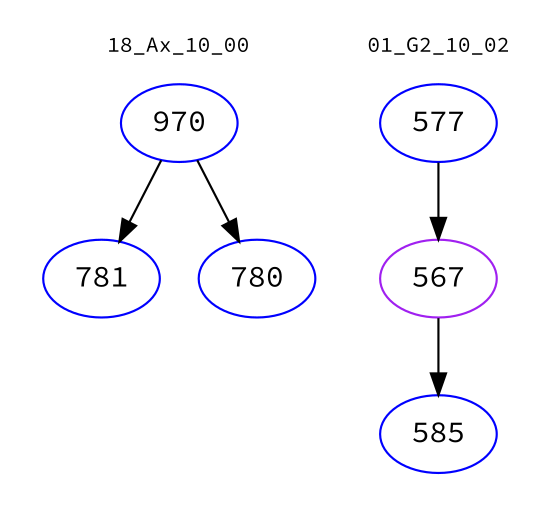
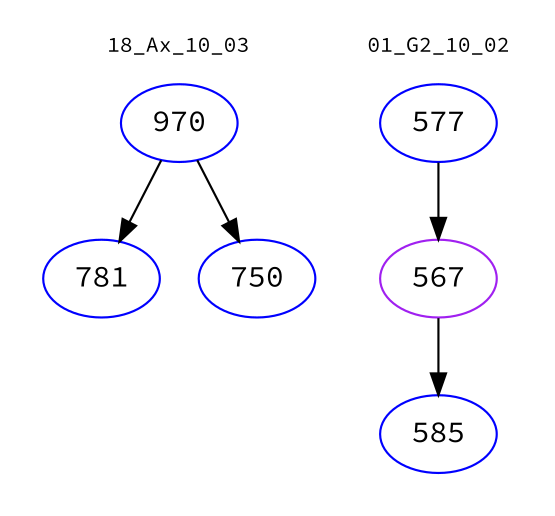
(179, 46) -> (179, 46)
(257, 279) -> (257, 279)
